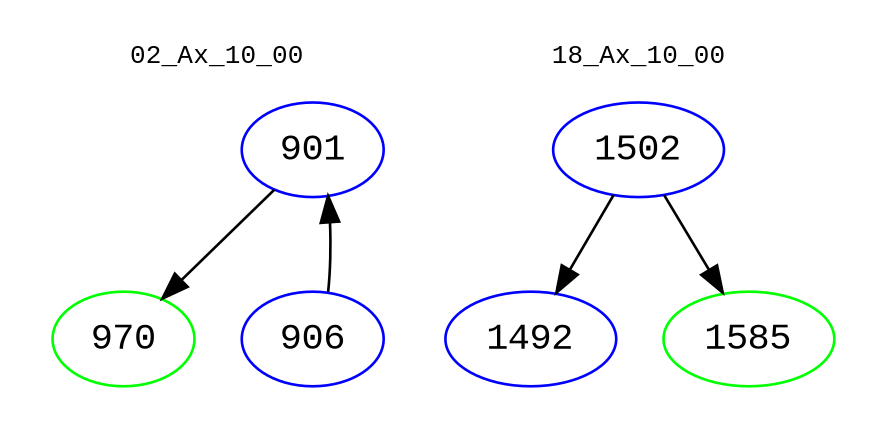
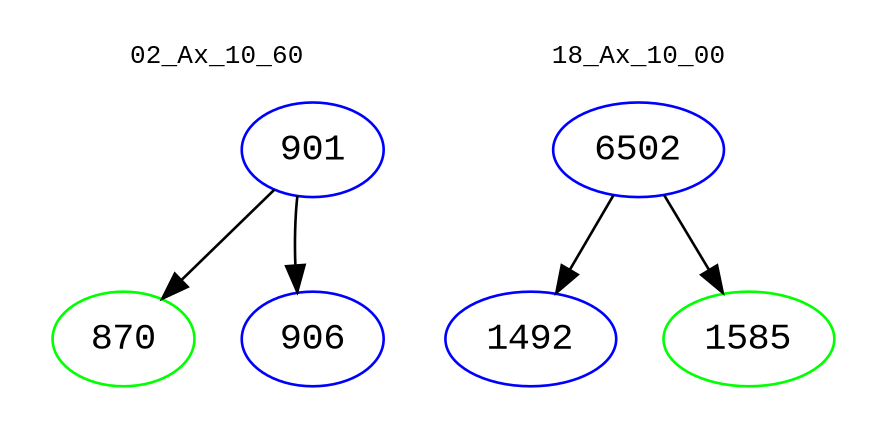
(218, 56) -> (218, 56)
(639, 150) -> (639, 150)
(330, 257) -> (295, 231)
(124, 339) -> (124, 339)
